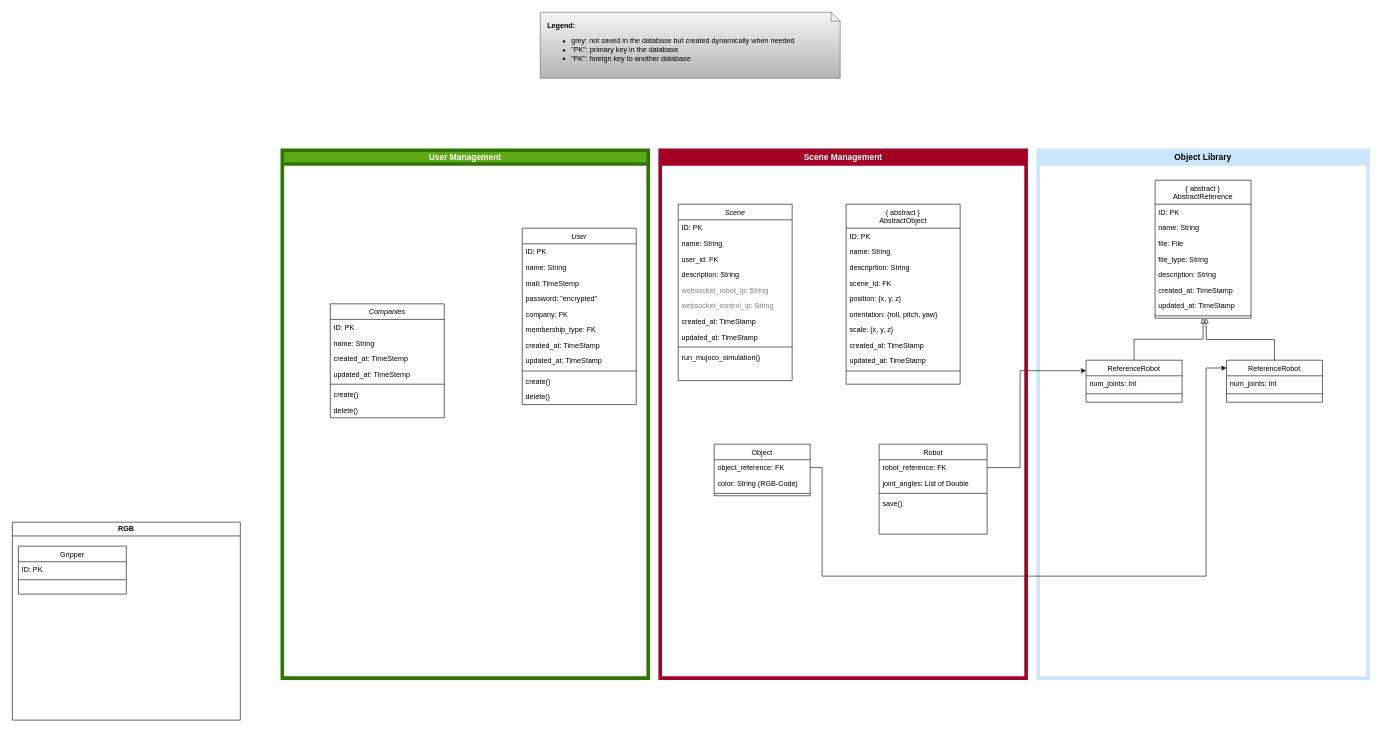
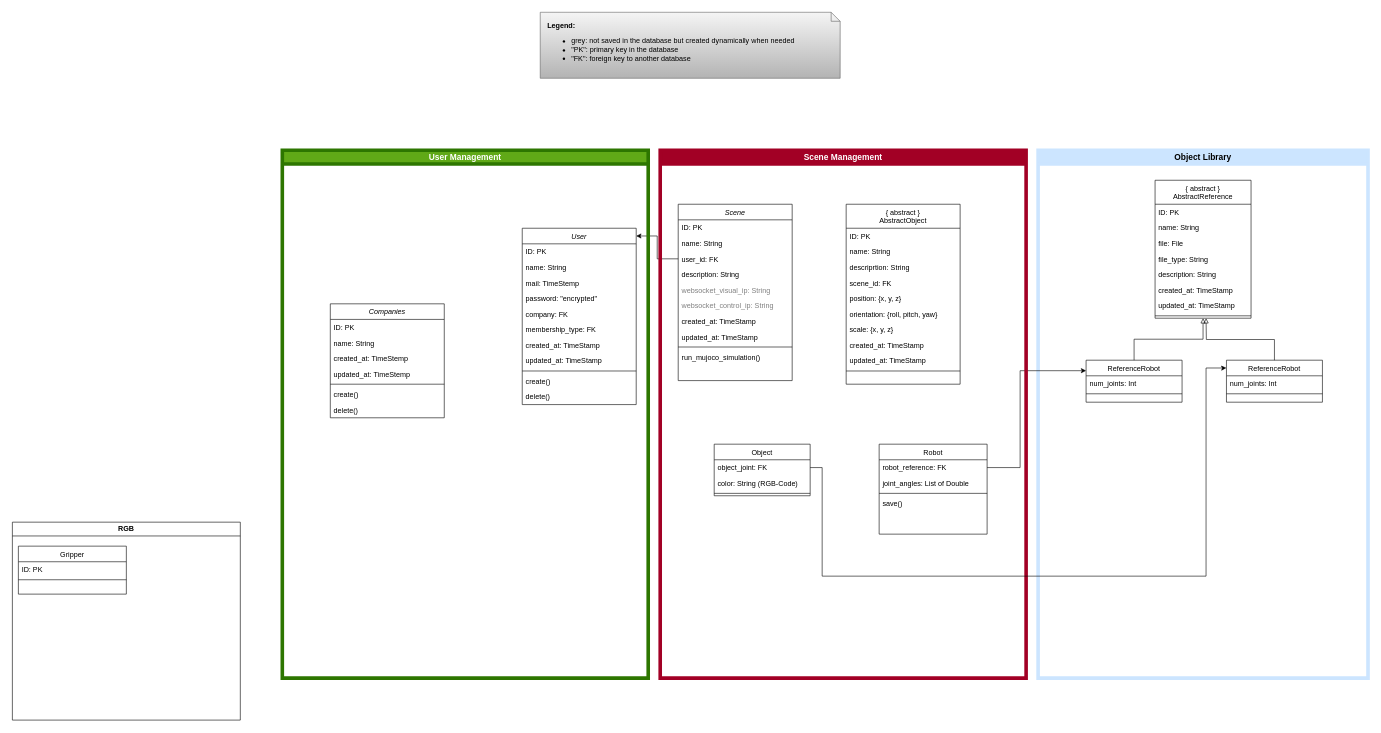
none -> (657, 258)
(730, 290) -> (730, 290)
(756, 468) -> (747, 468)
